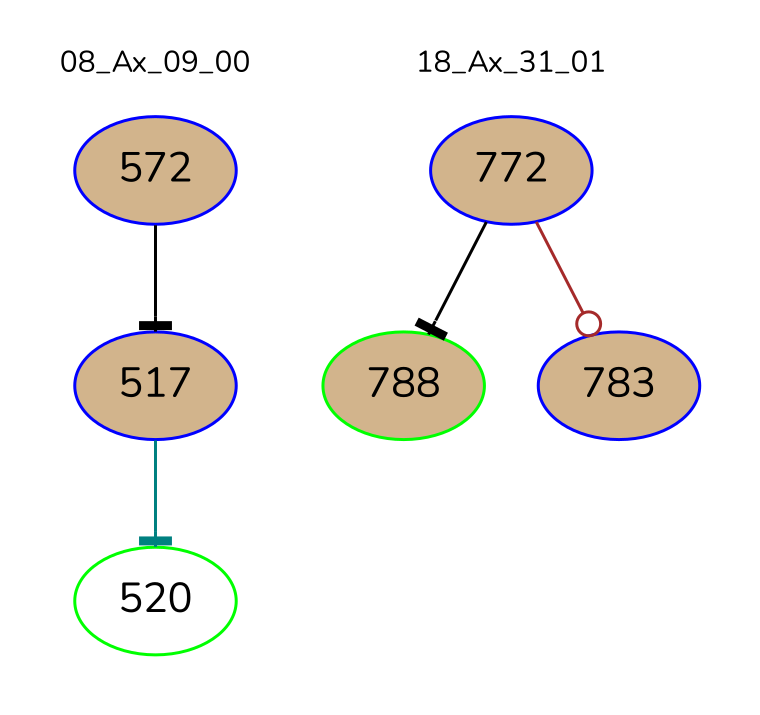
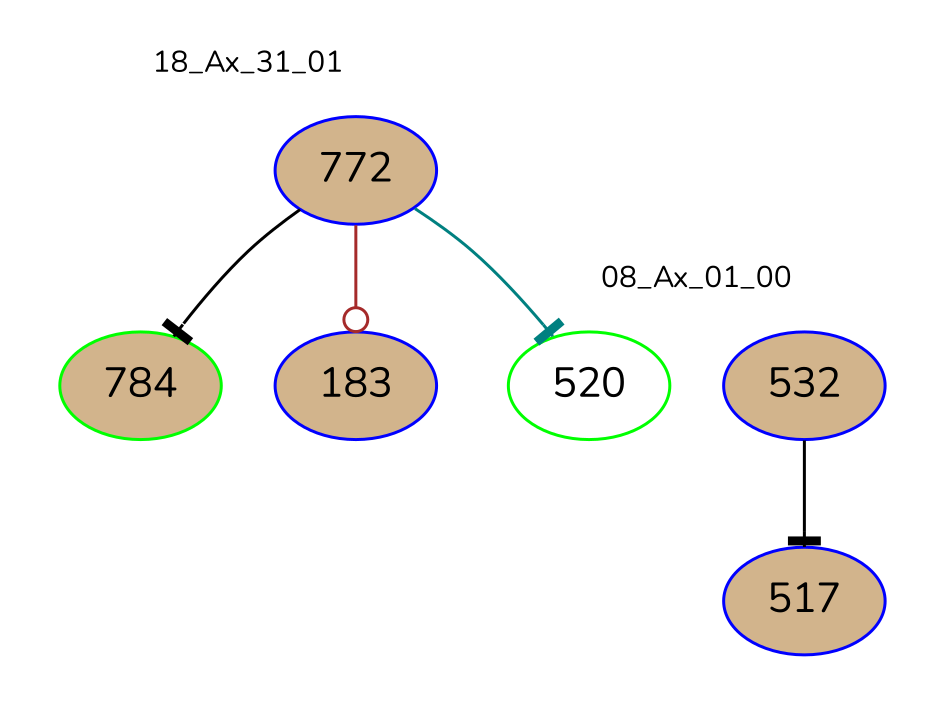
(155, 64) -> (697, 280)
(155, 170) -> (804, 386)
(404, 386) -> (141, 386)
(619, 386) -> (356, 386)
(155, 486) -> (502, 280)
